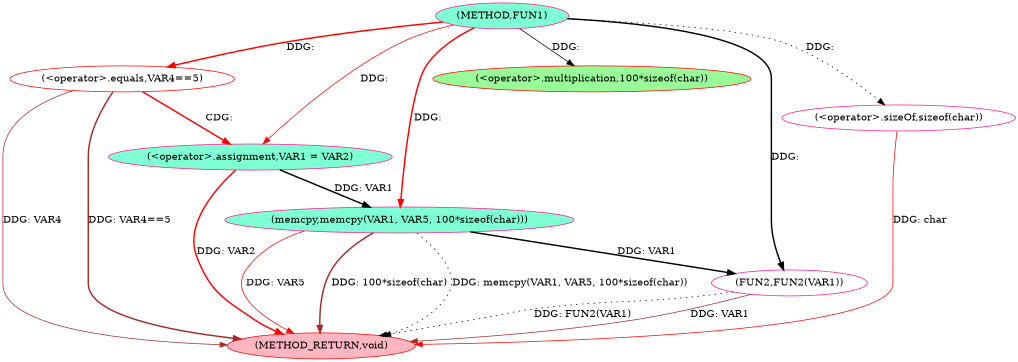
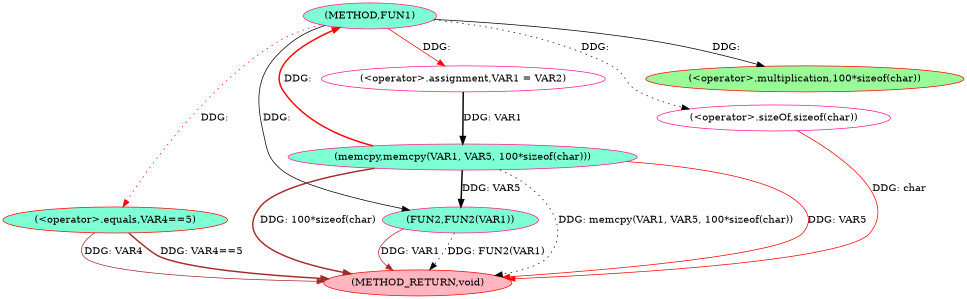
(308, 39) -> (210, 97)
(764, 62) -> (267, 148)
(122, 79) -> (115, 220)
(414, 101) -> (289, 98)
(183, 116) -> none
(250, 157) -> (463, 79)
(647, 251) -> (492, 189)
(199, 262) -> none
(789, 283) -> (460, 220)
